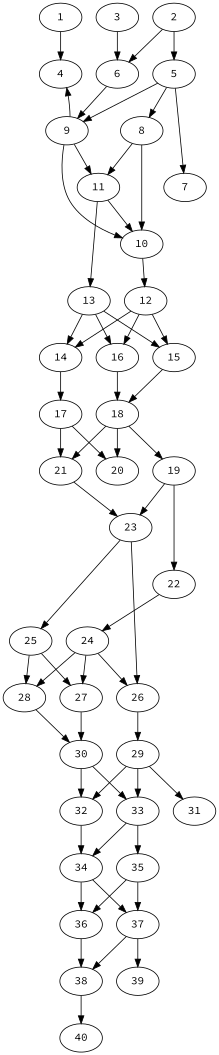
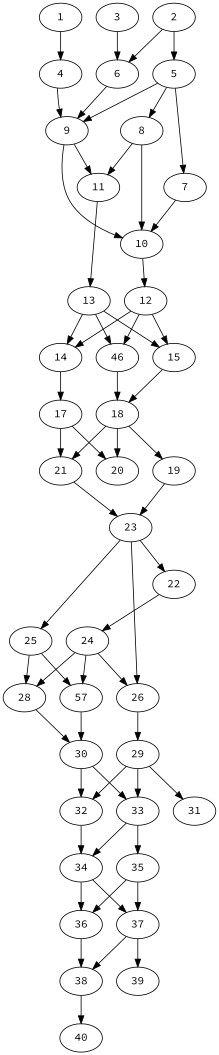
(69, 106) -> (58, 99)
(118, 213) -> (166, 213)
(117, 358) -> (117, 358)
(174, 524) -> (150, 553)
(81, 698) -> (81, 698)
